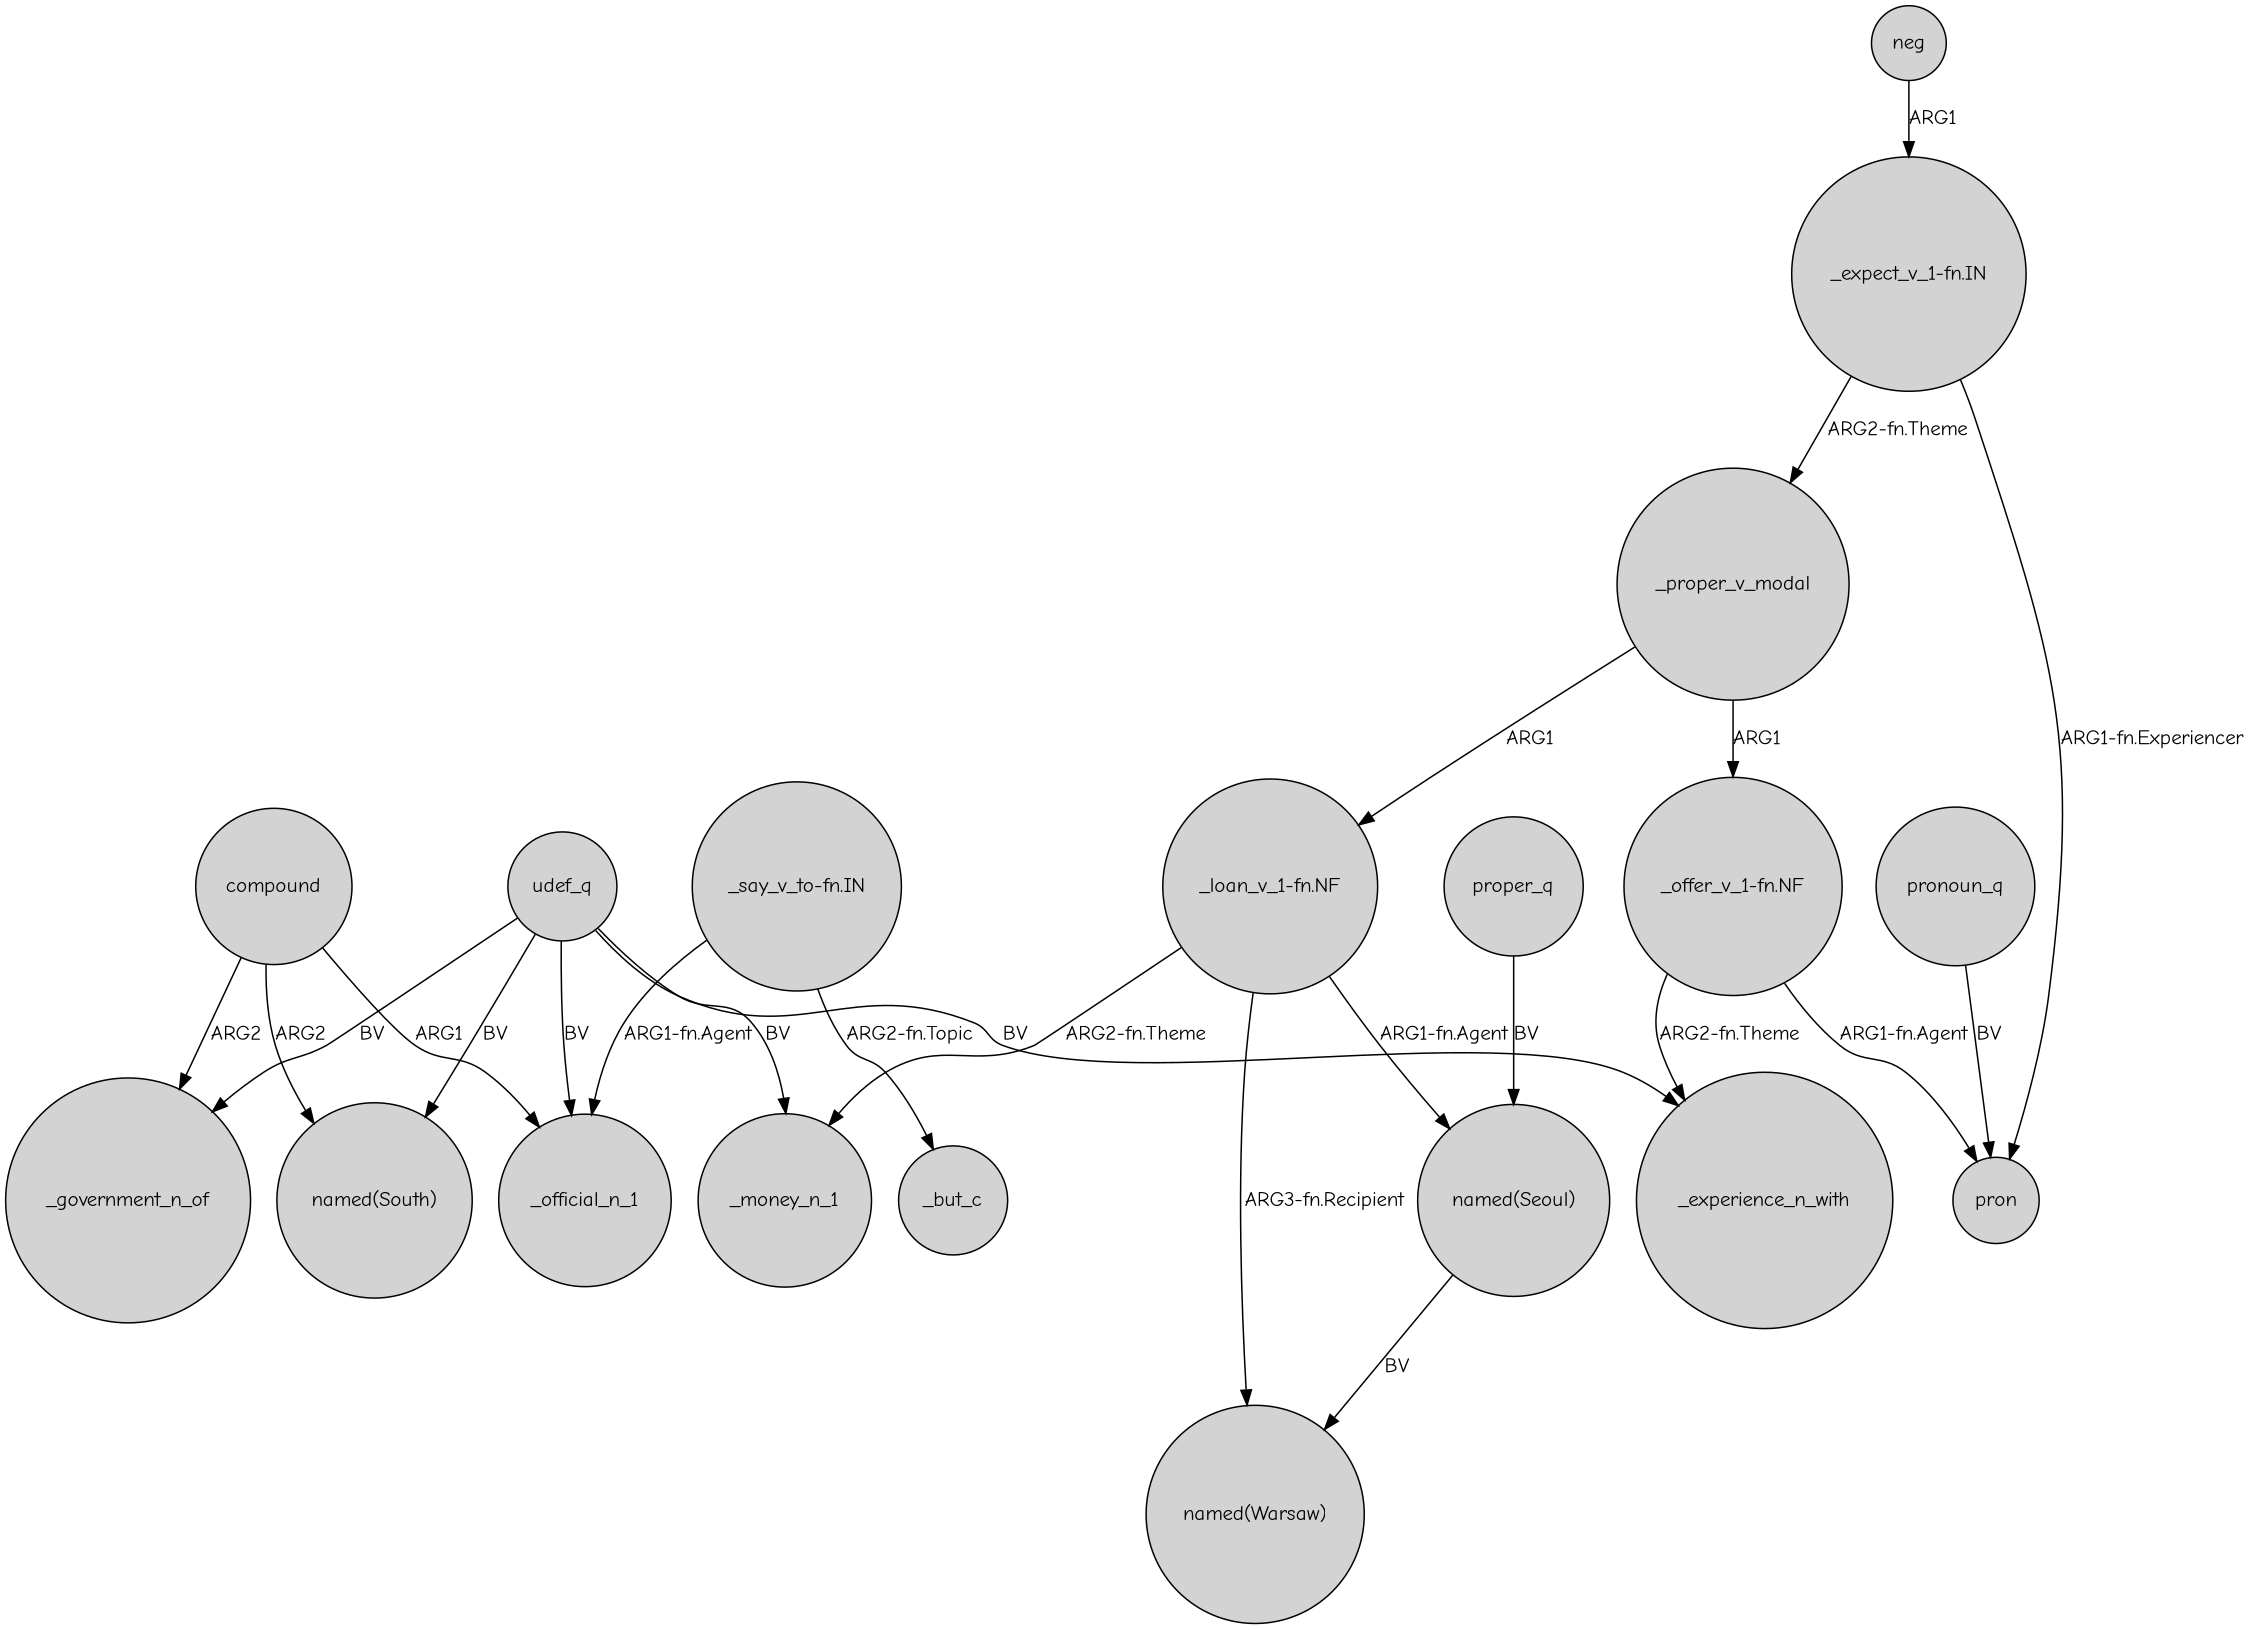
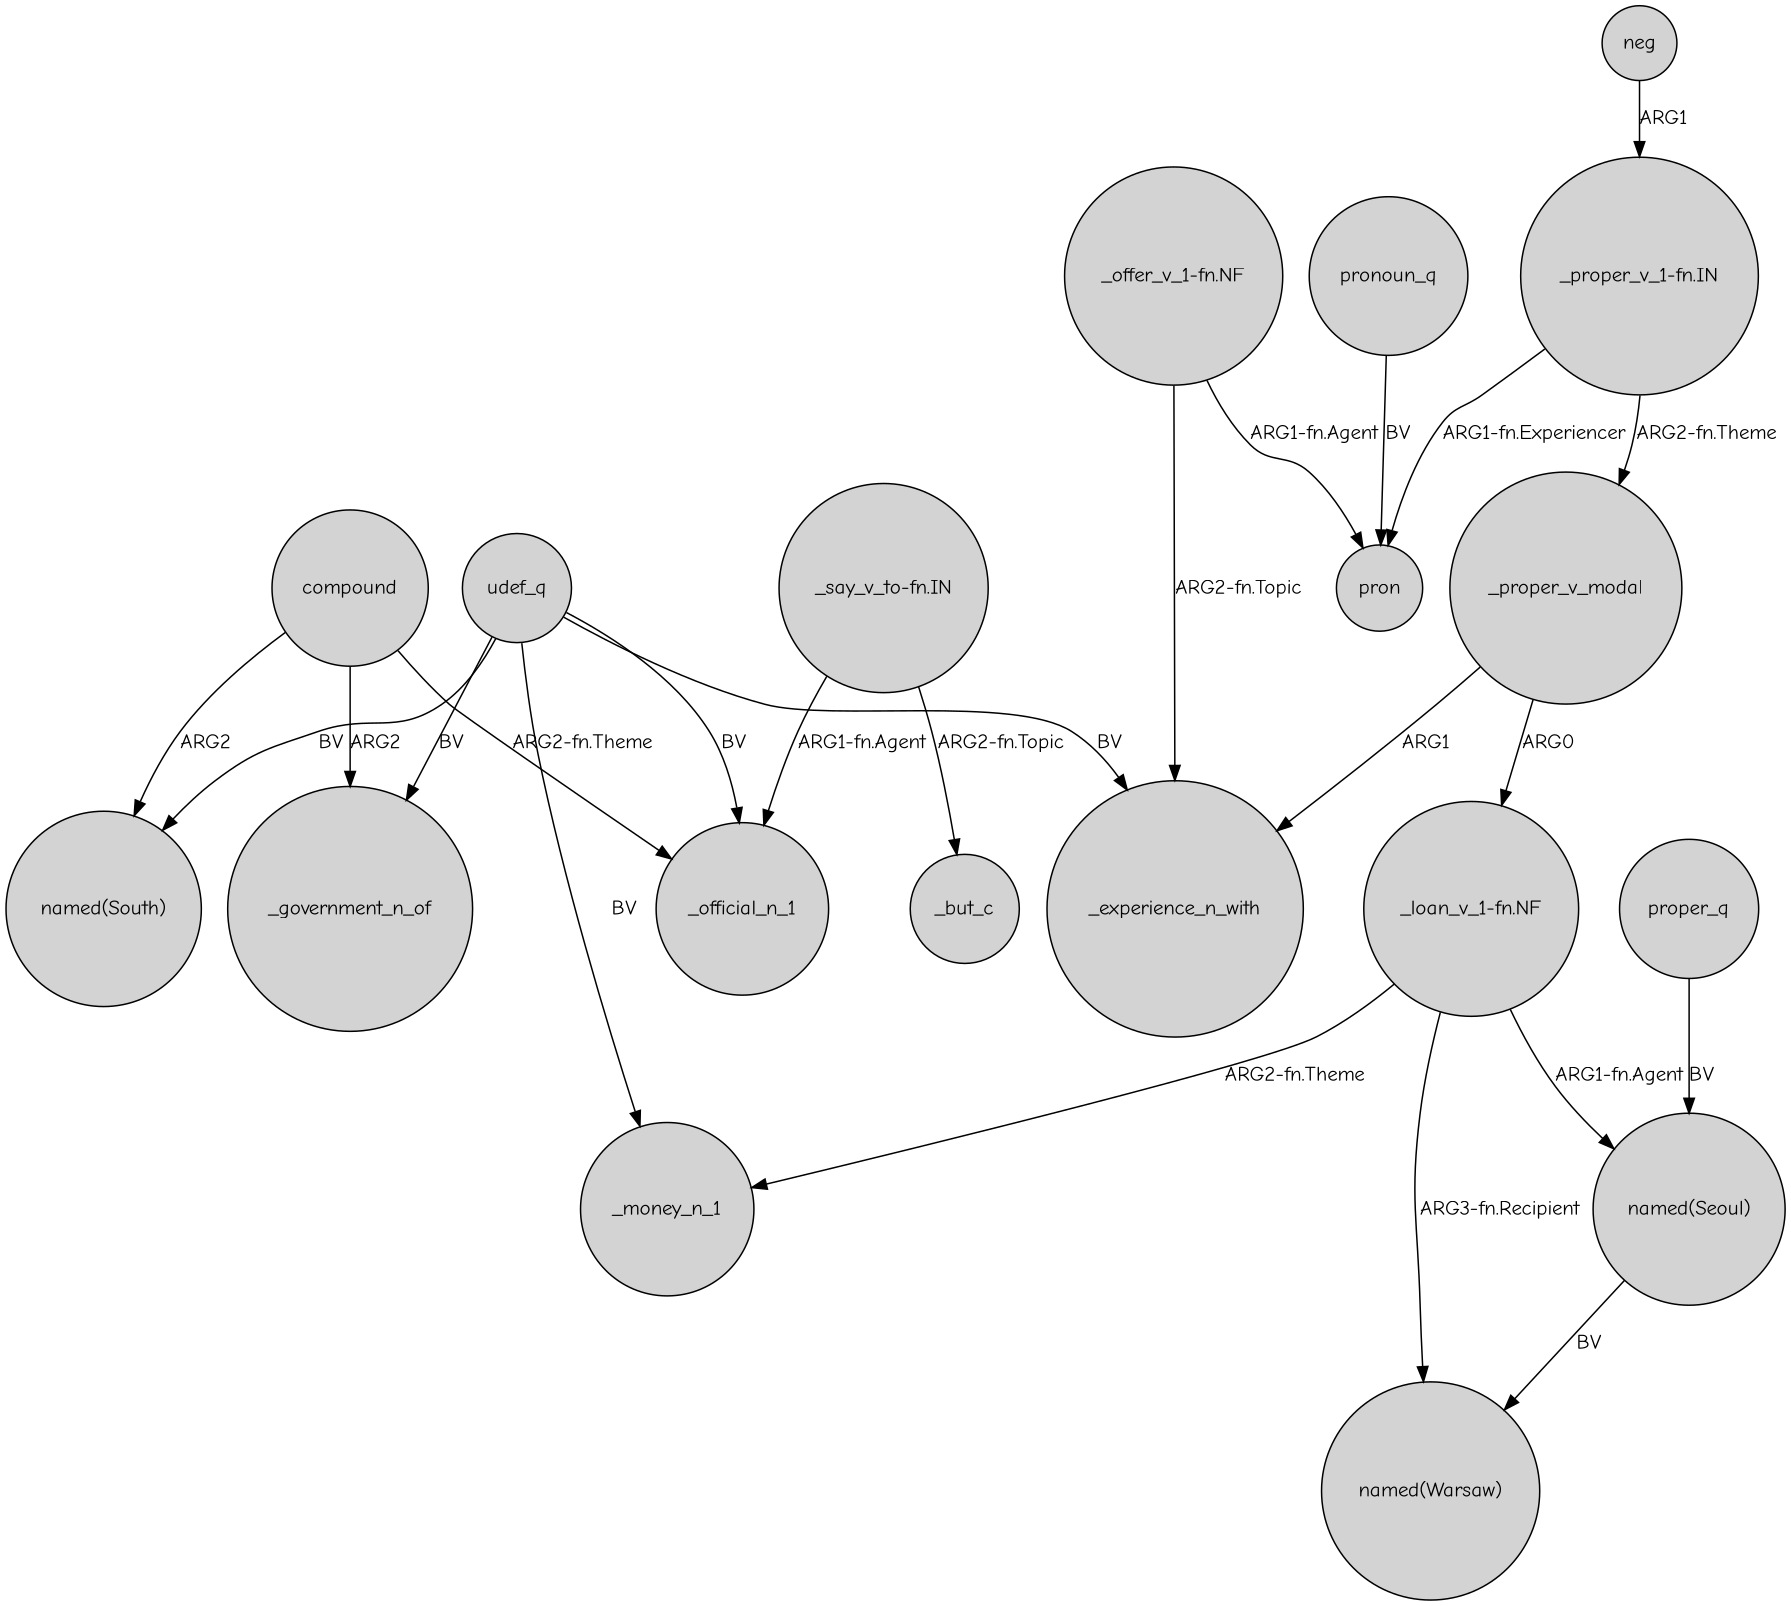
(1909, 274) -> (1640, 276)
(1733, 731) -> (1386, 746)
(1530, 739) -> (1549, 743)
(439, 1034) -> (583, 743)
(1730, 1034) -> (1239, 588)
